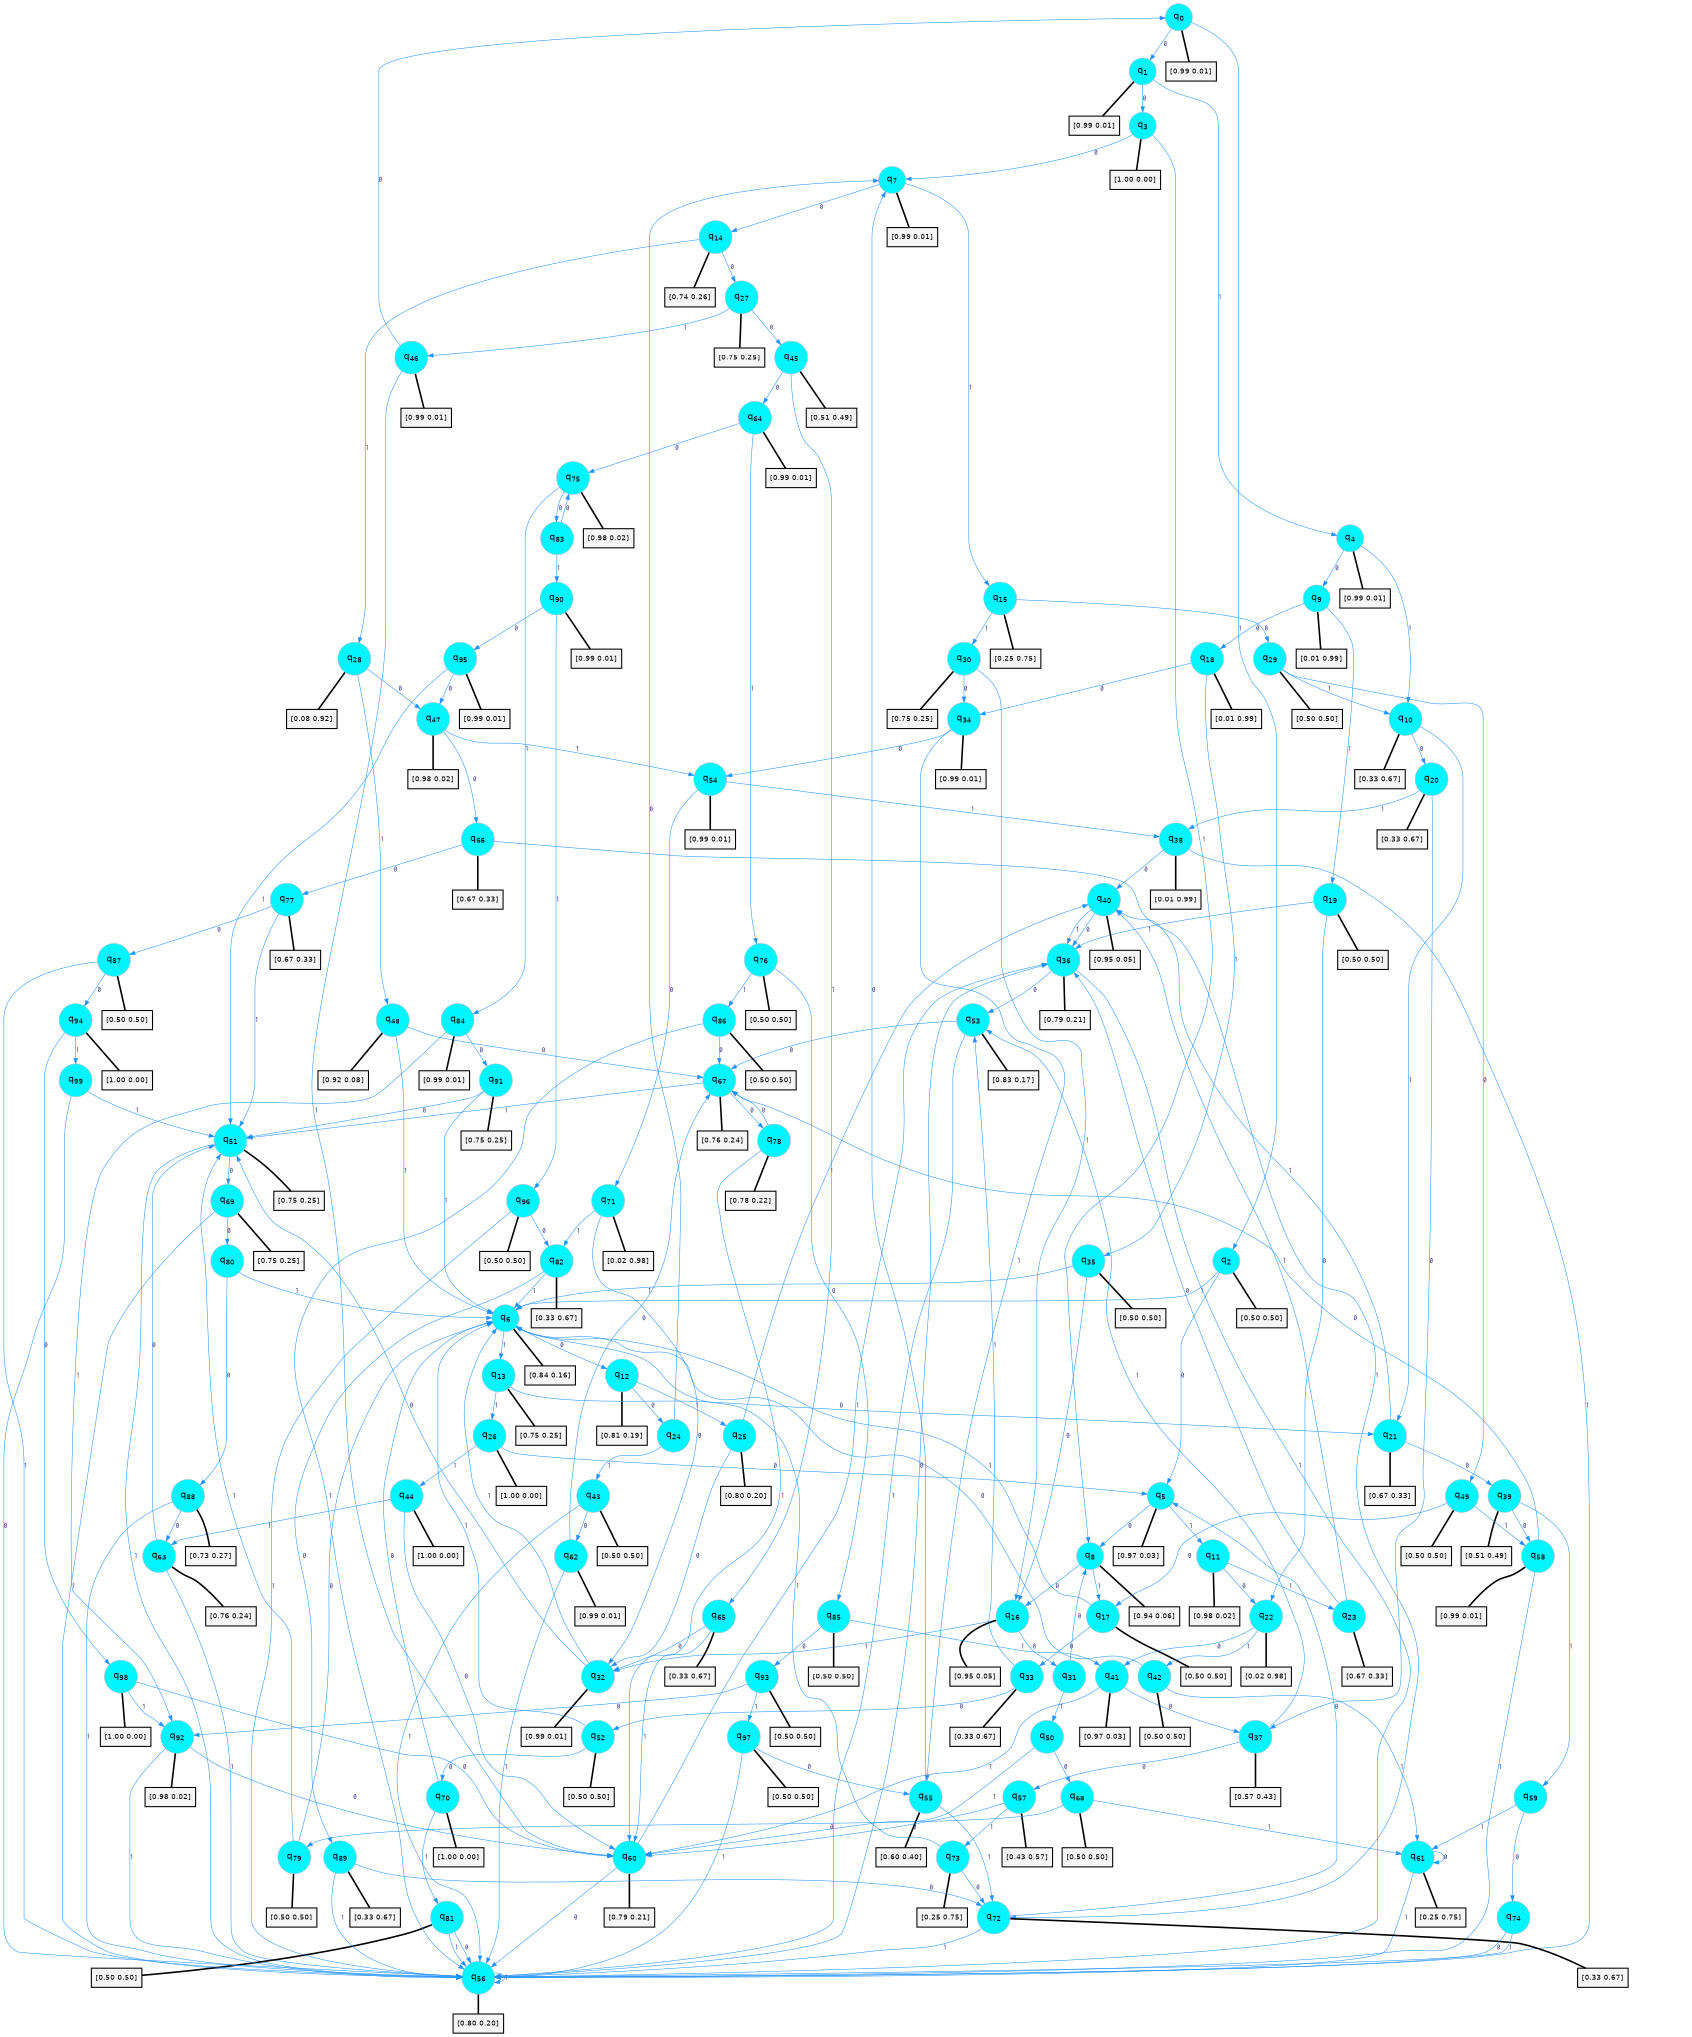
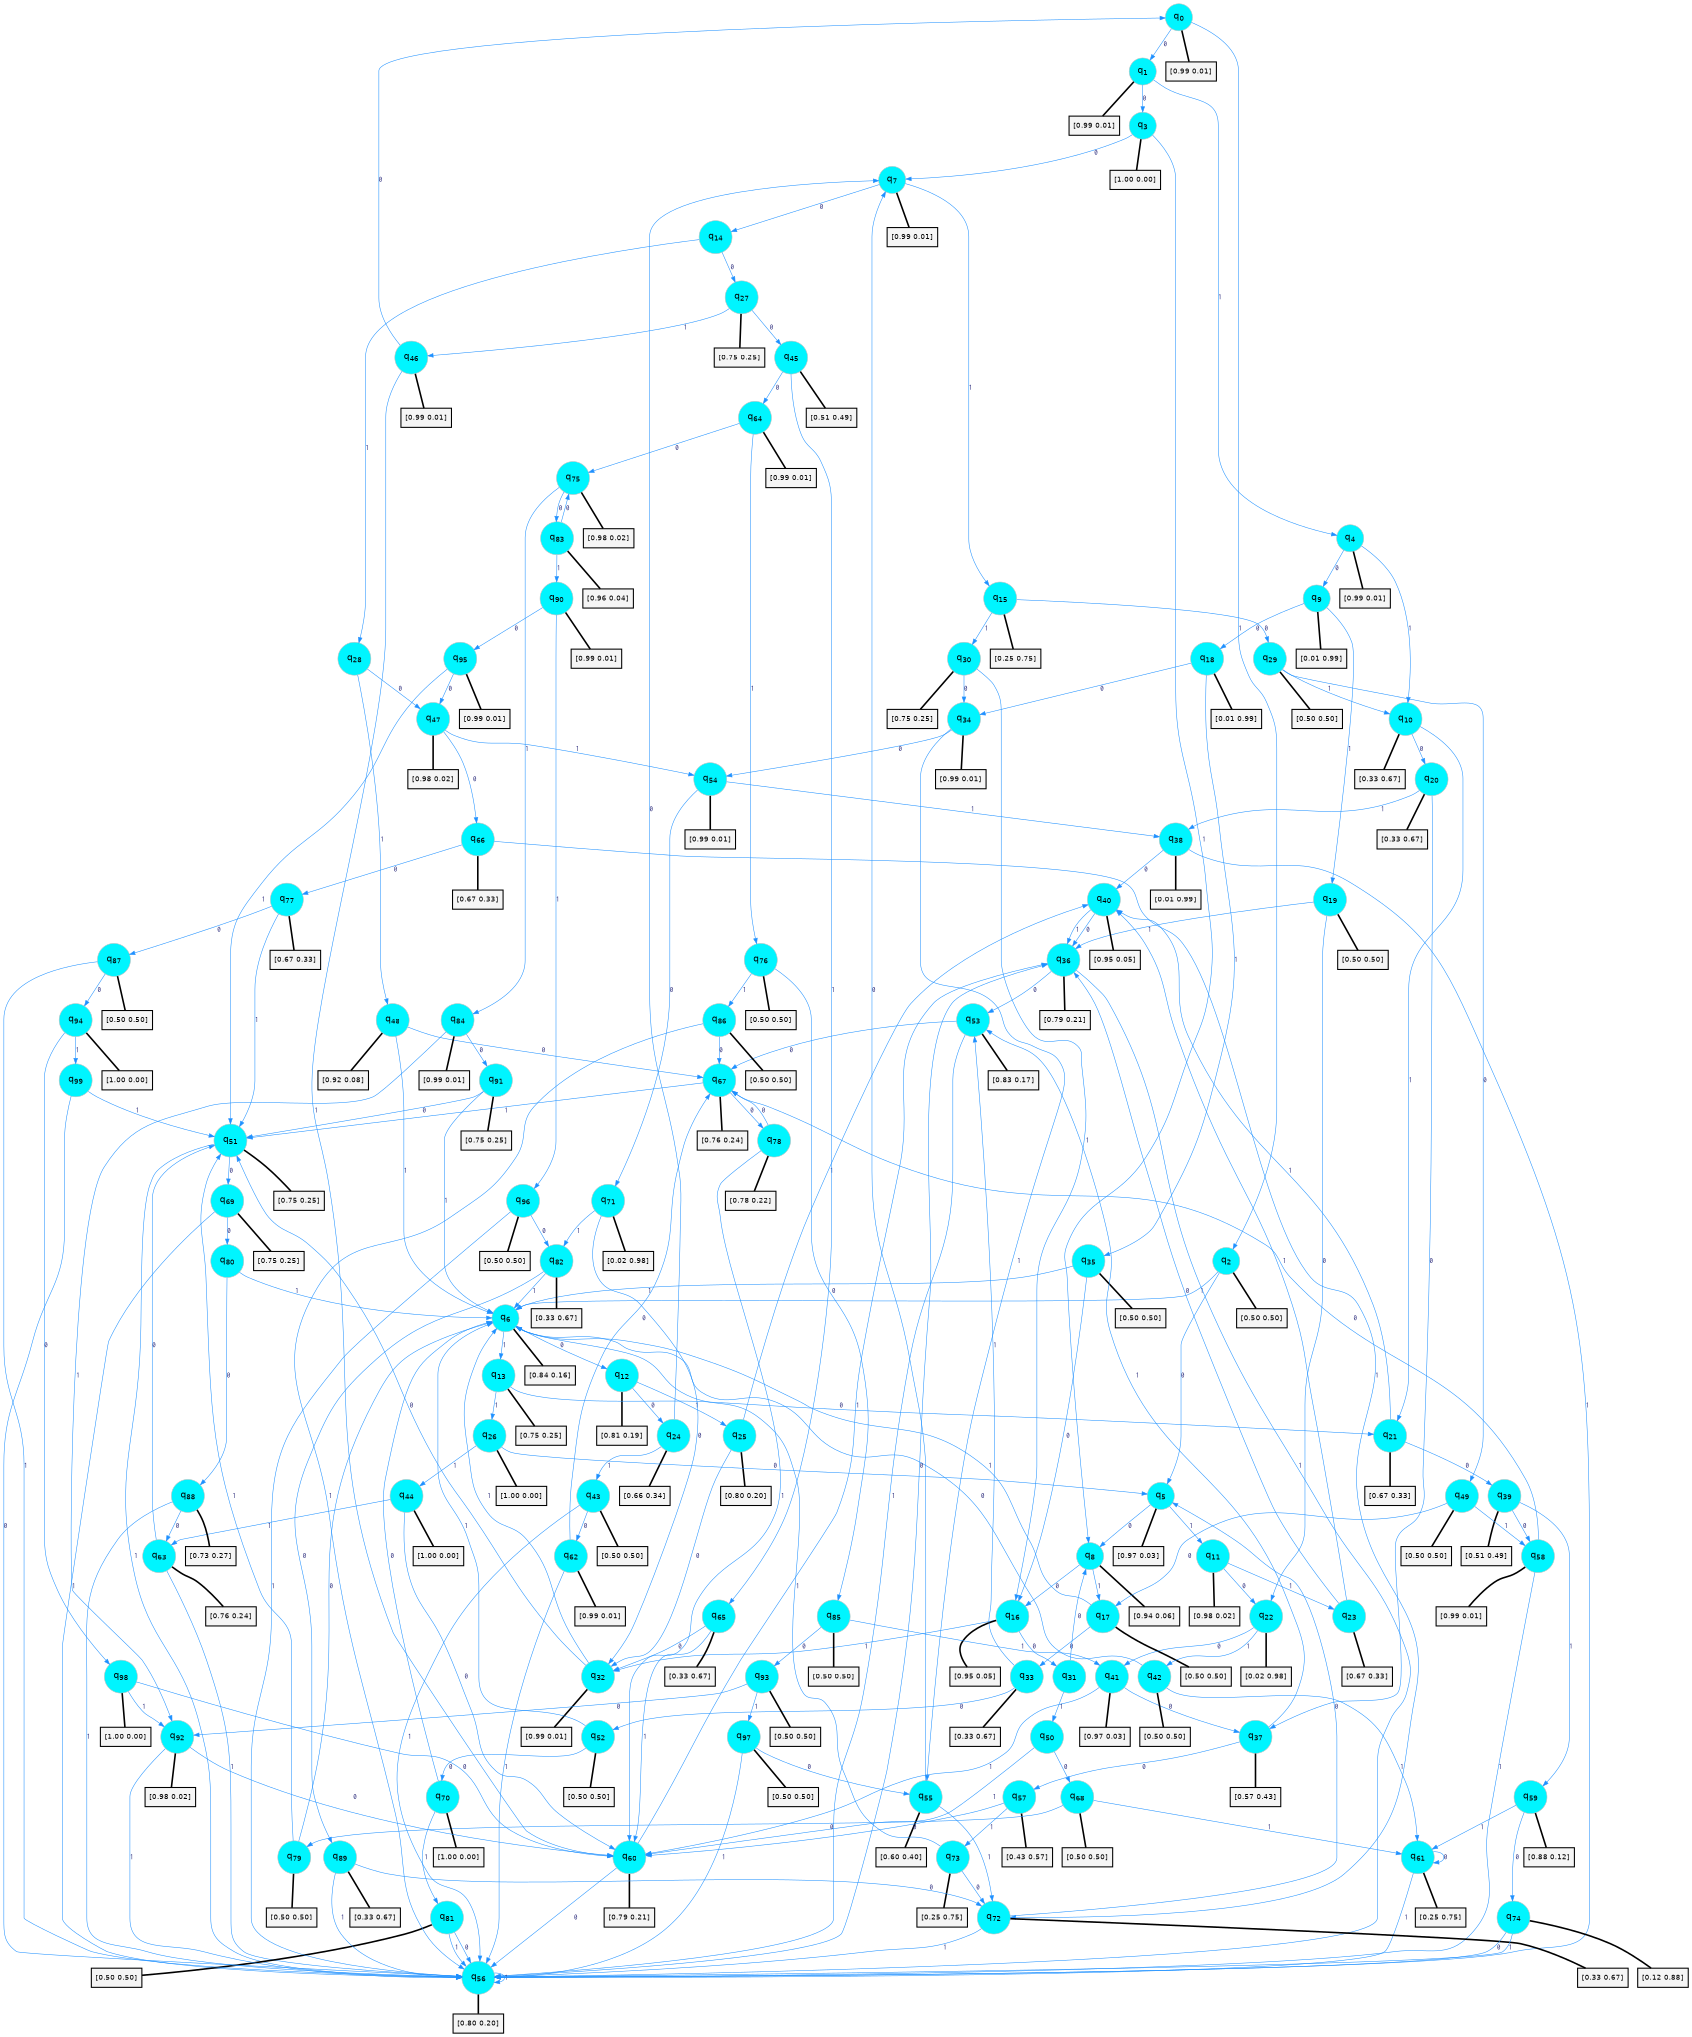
(690, 297) -> none
none -> (608, 598)
(312, 719) -> none
none -> (645, 1496)
none -> (1549, 1857)
none -> (1663, 1978)
